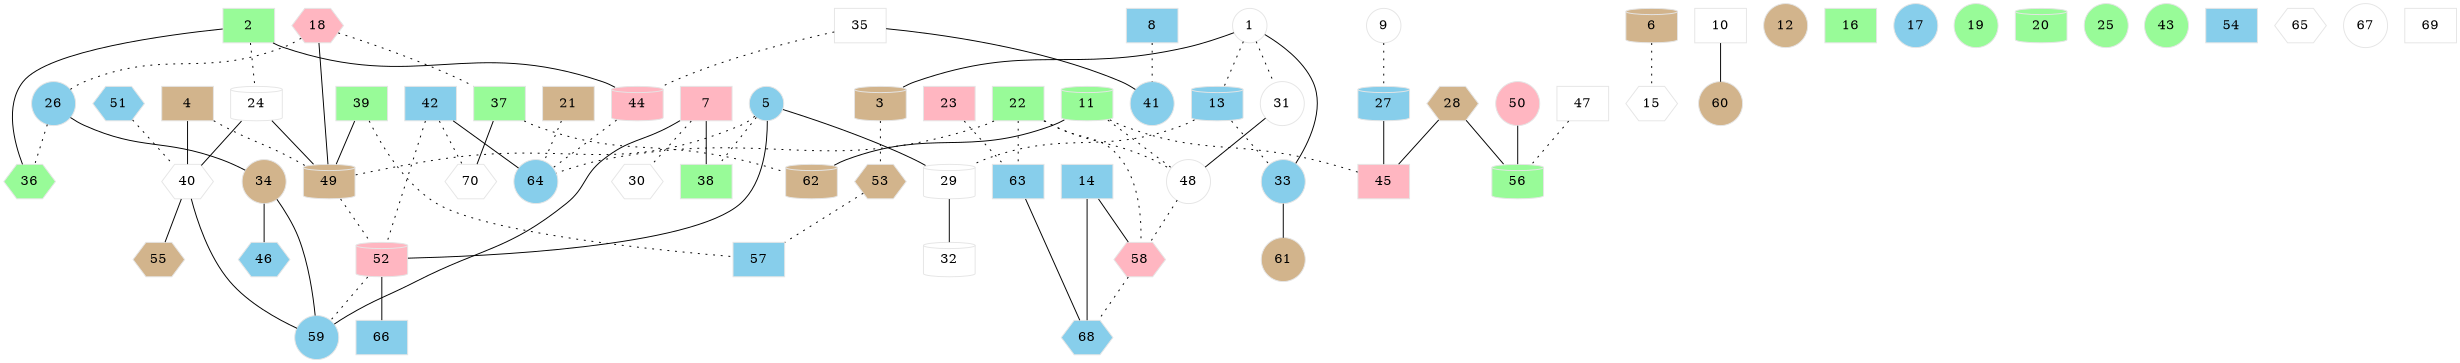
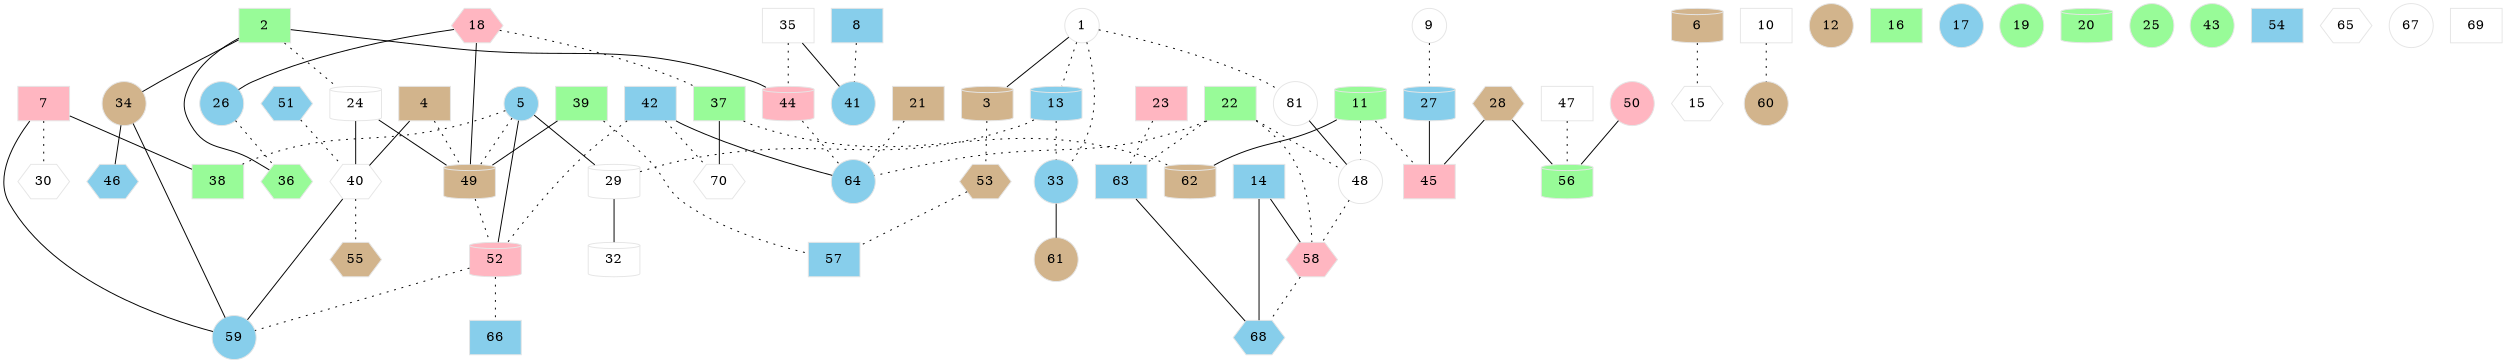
(1721, 62) -> (1766, 62)
(186, 64) -> (344, 51)
(1316, 90) -> (1094, 106)
(1282, 104) -> (1295, 104)
(167, 146) -> (190, 65)
(173, 221) -> (356, 221)
(382, 305) -> (495, 299)
